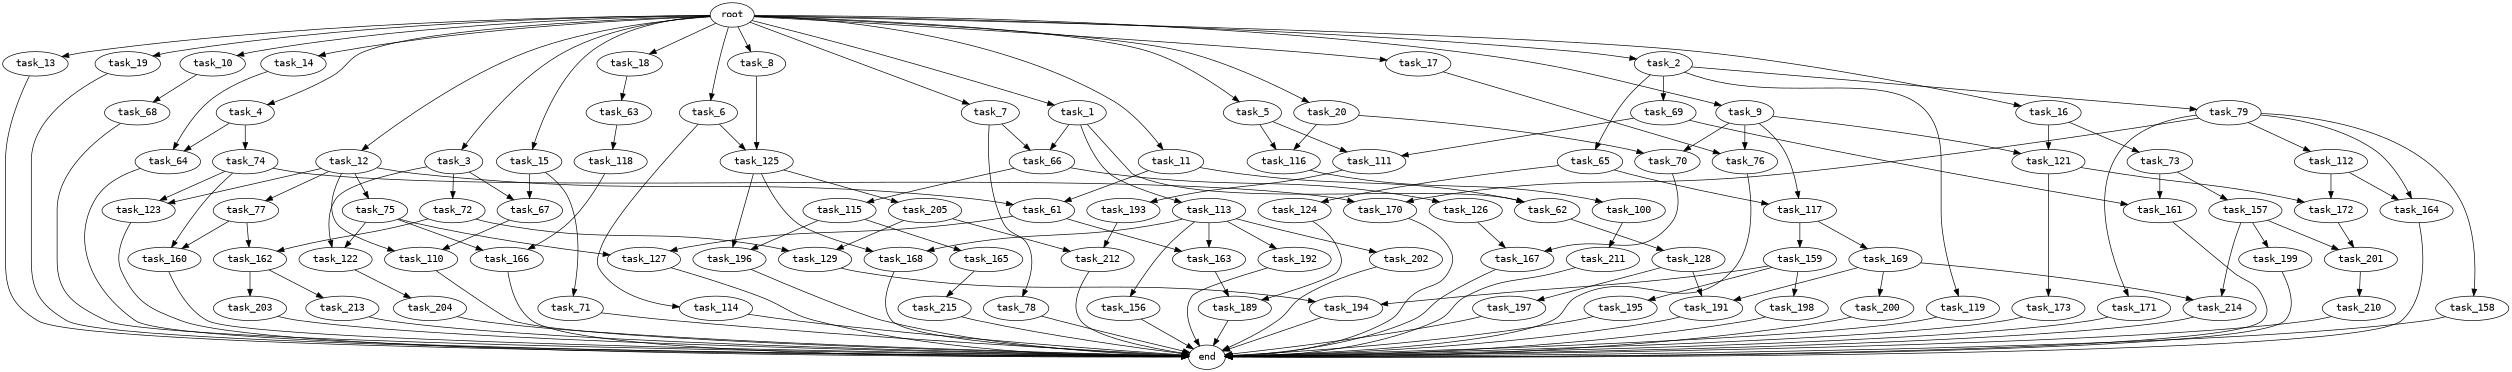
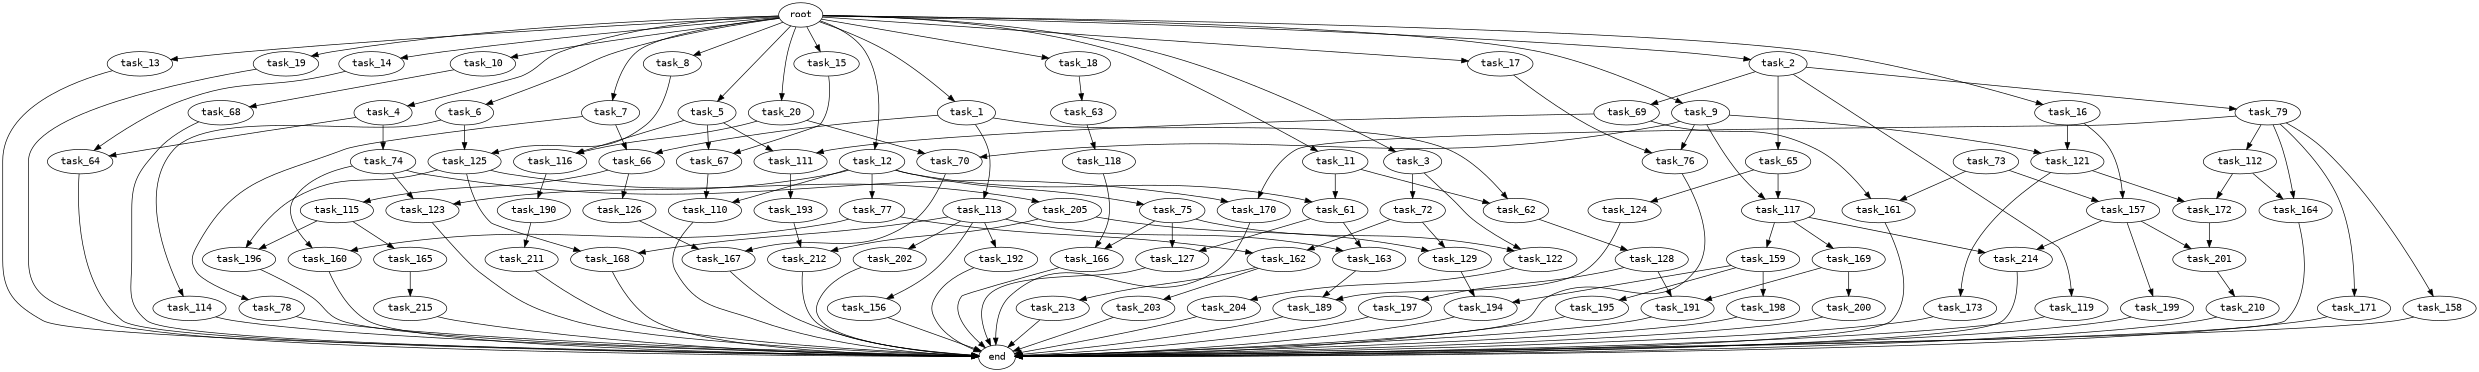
(2104, 137) -> (2112, 152)
(492, 187) -> (708, 136)
(1629, 211) -> (534, 211)
(2054, 277) -> (1898, 235)
(571, 308) -> none
